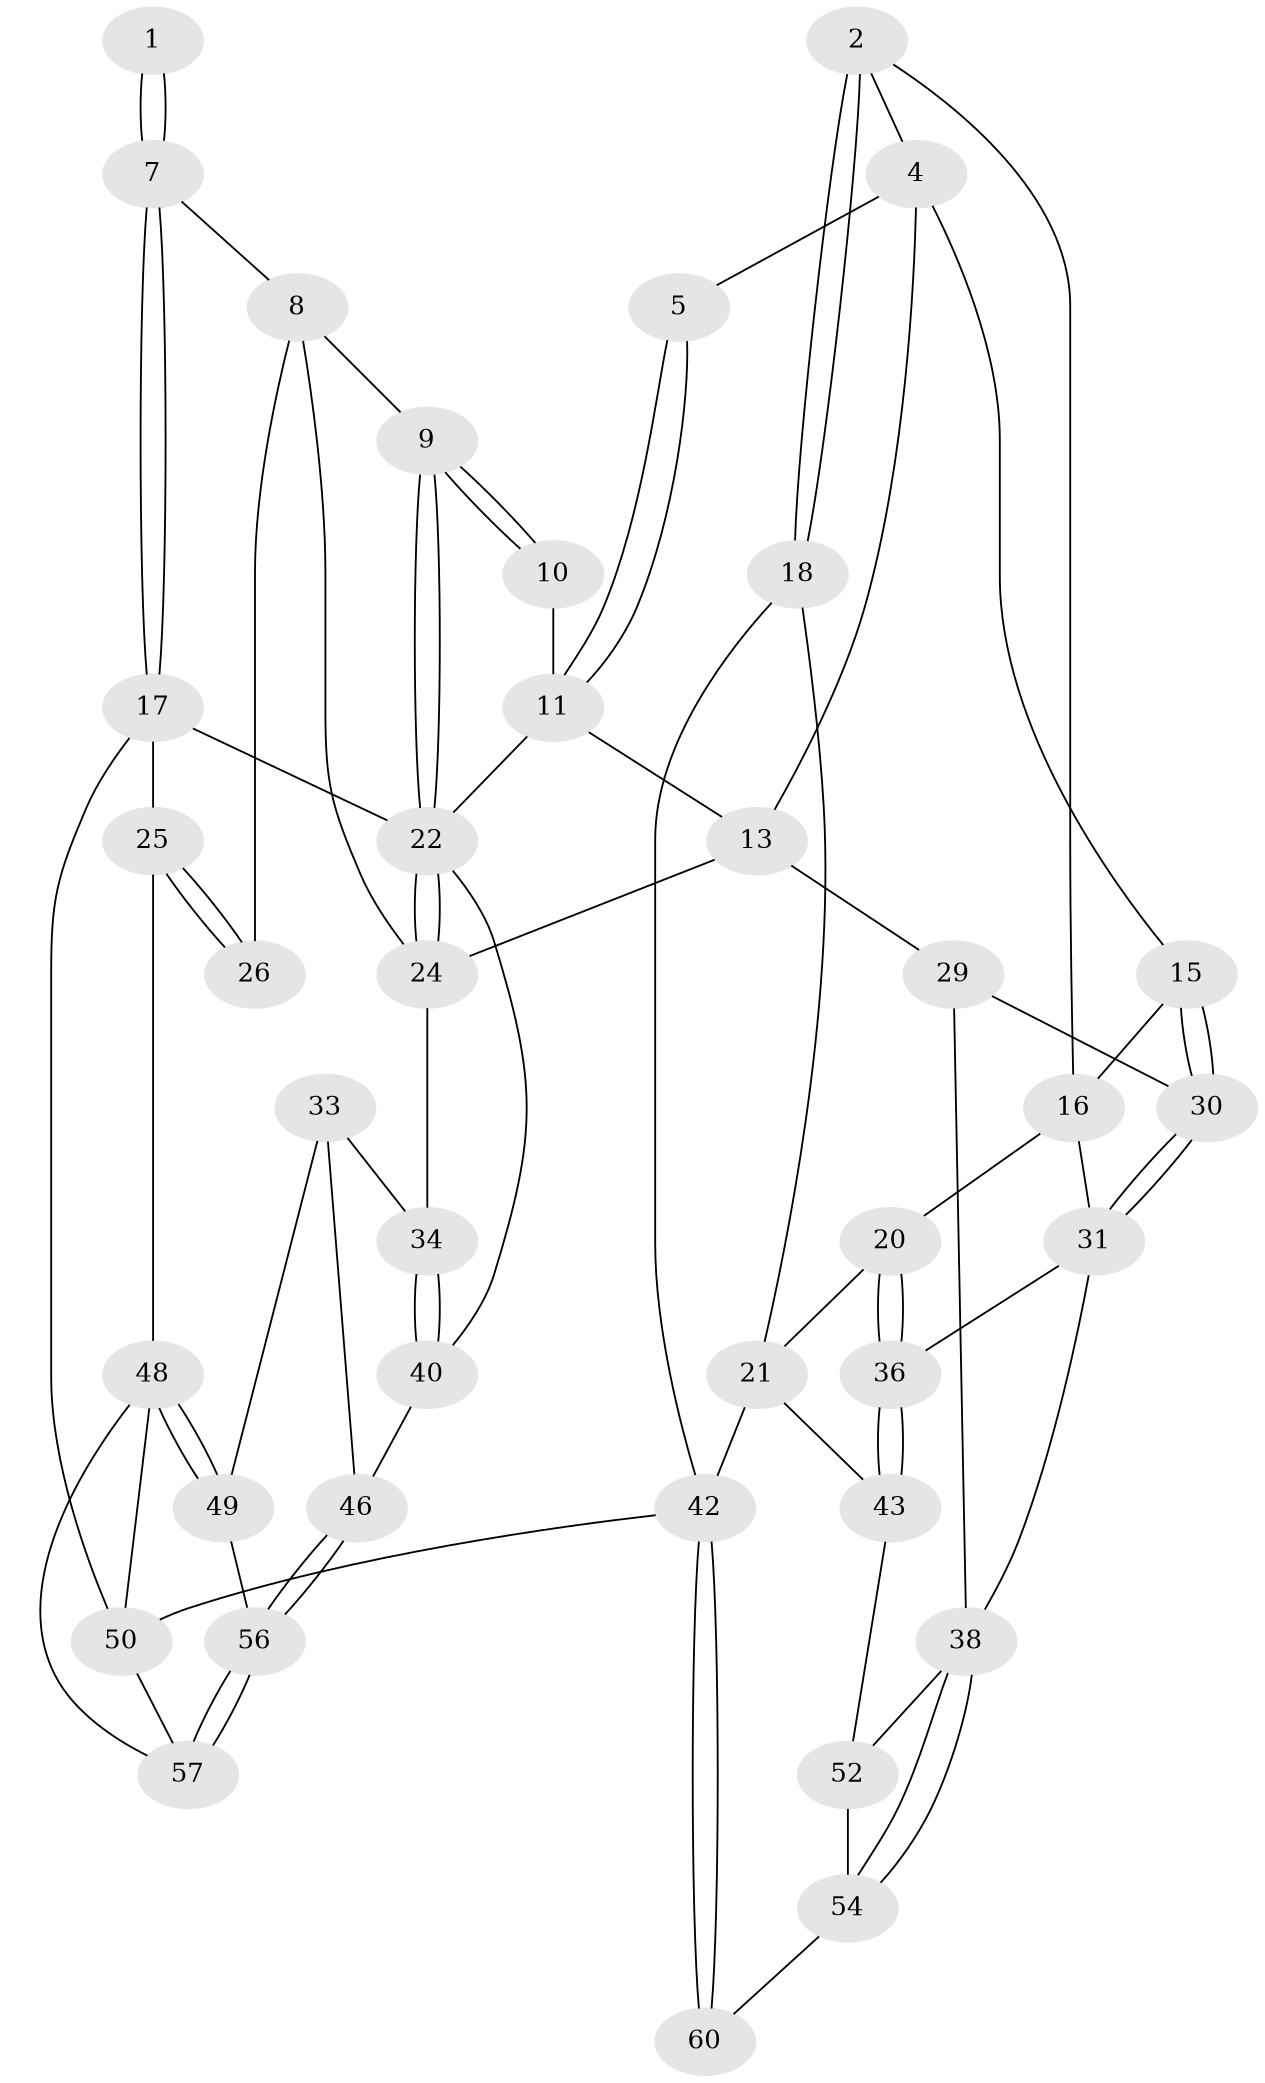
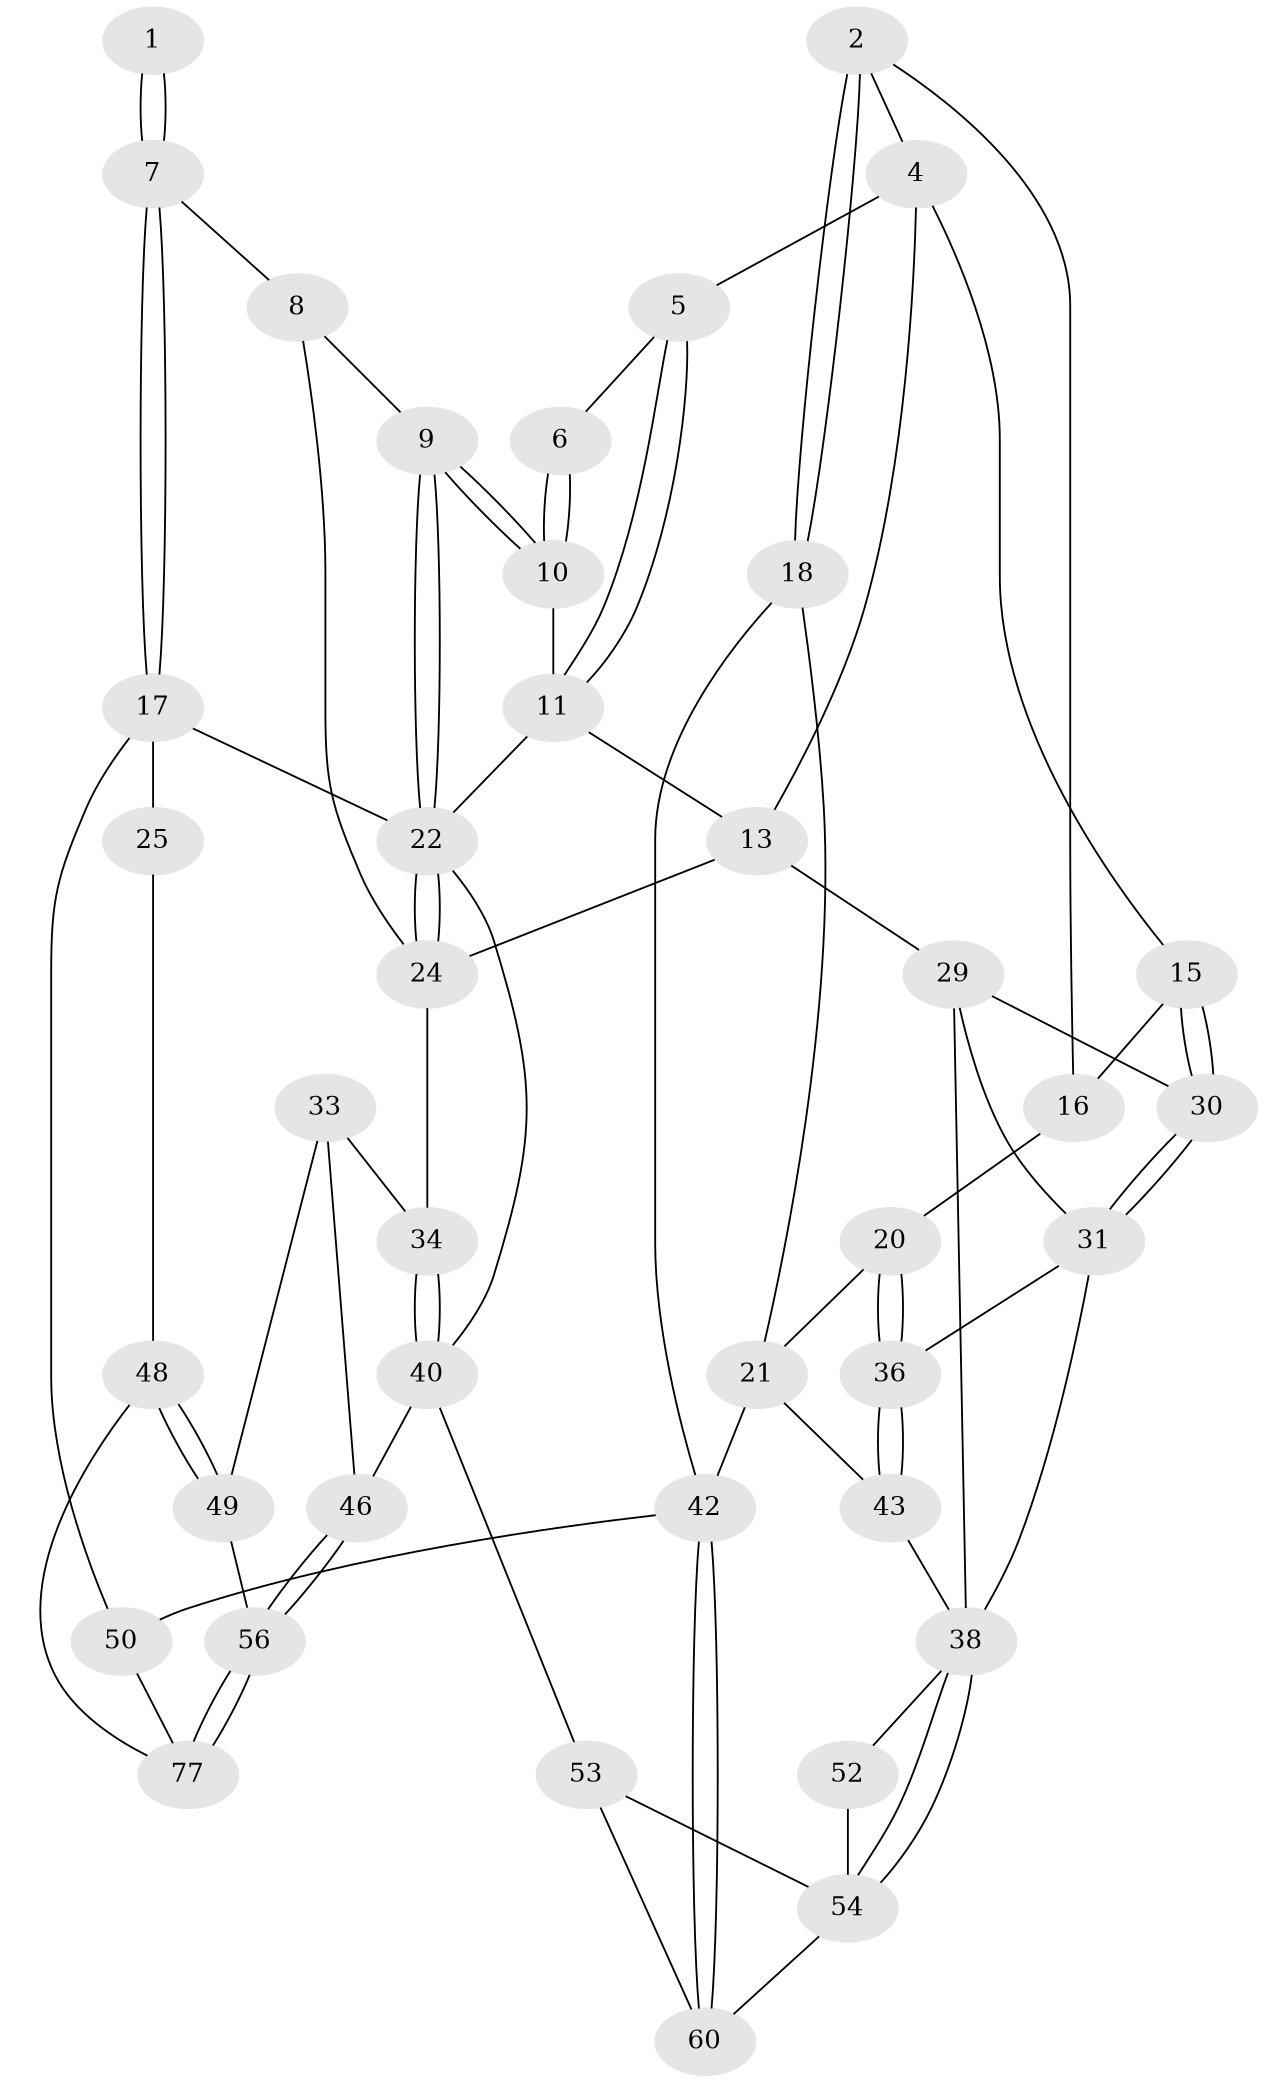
none -> (561, 441)
(255, 975) -> none
(1084, 1174) -> (996, 1120)
(137, 1508) -> none
(869, 1642) -> (929, 1575)
(188, 1775) -> (188, 1775)
none -> (587, 1775)
